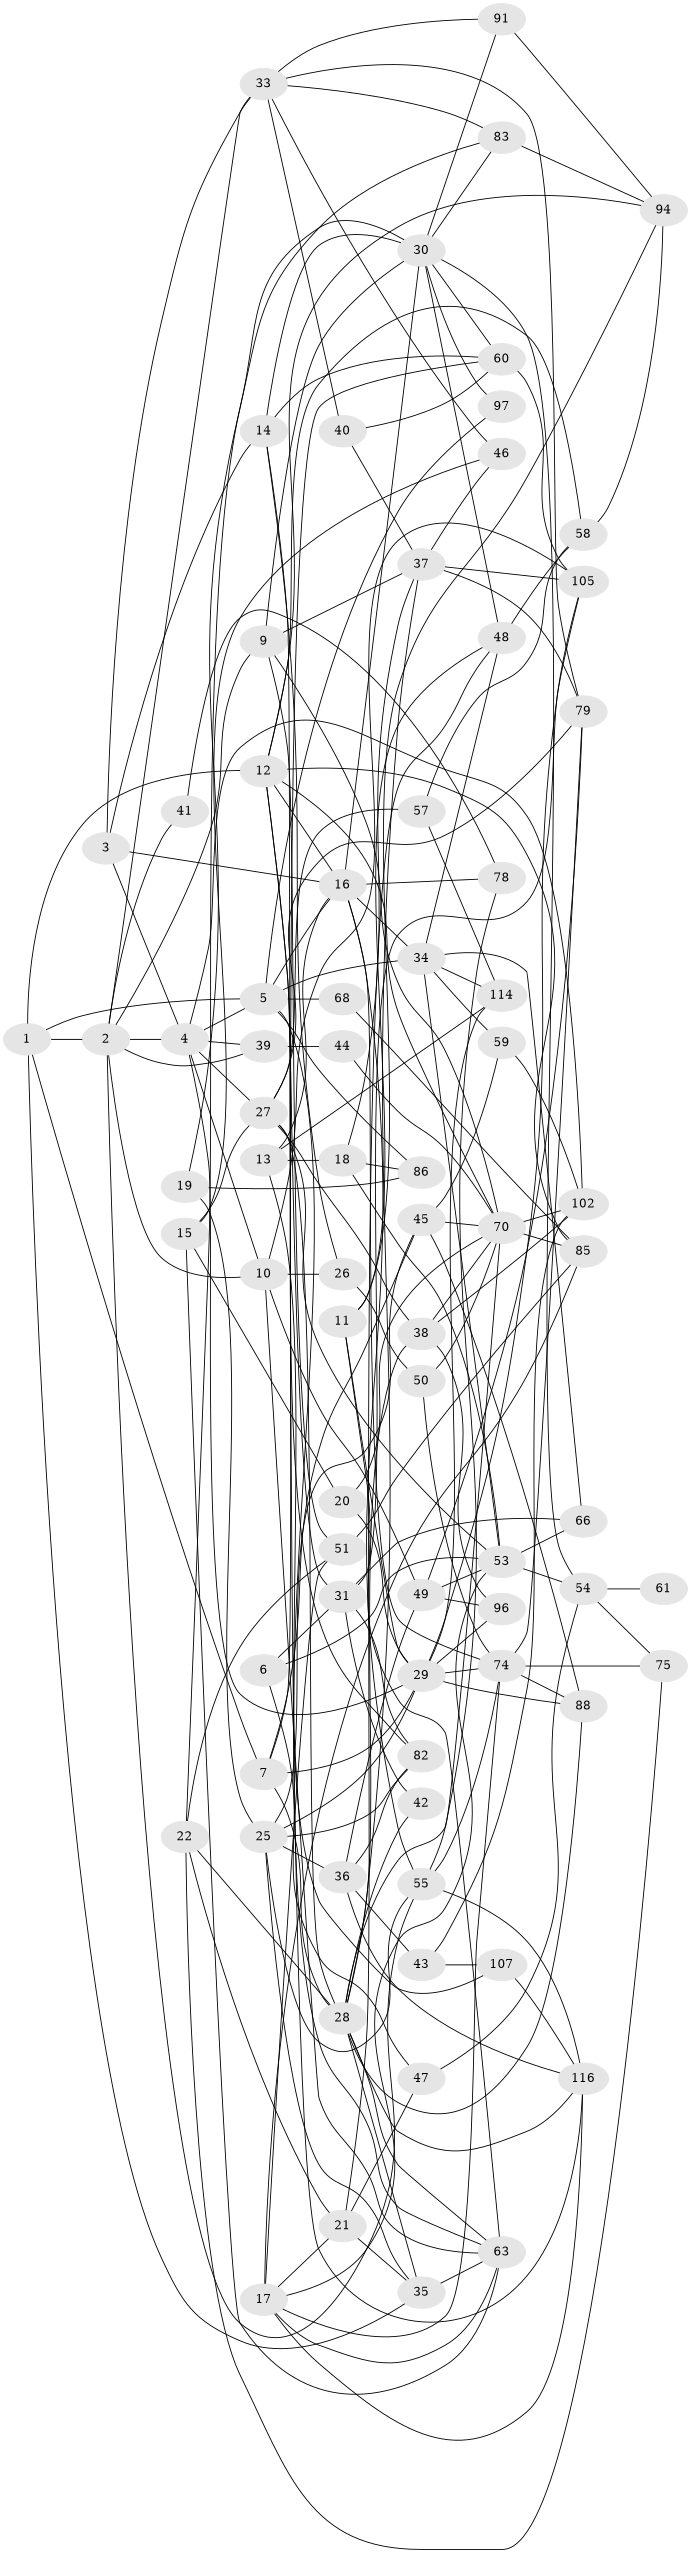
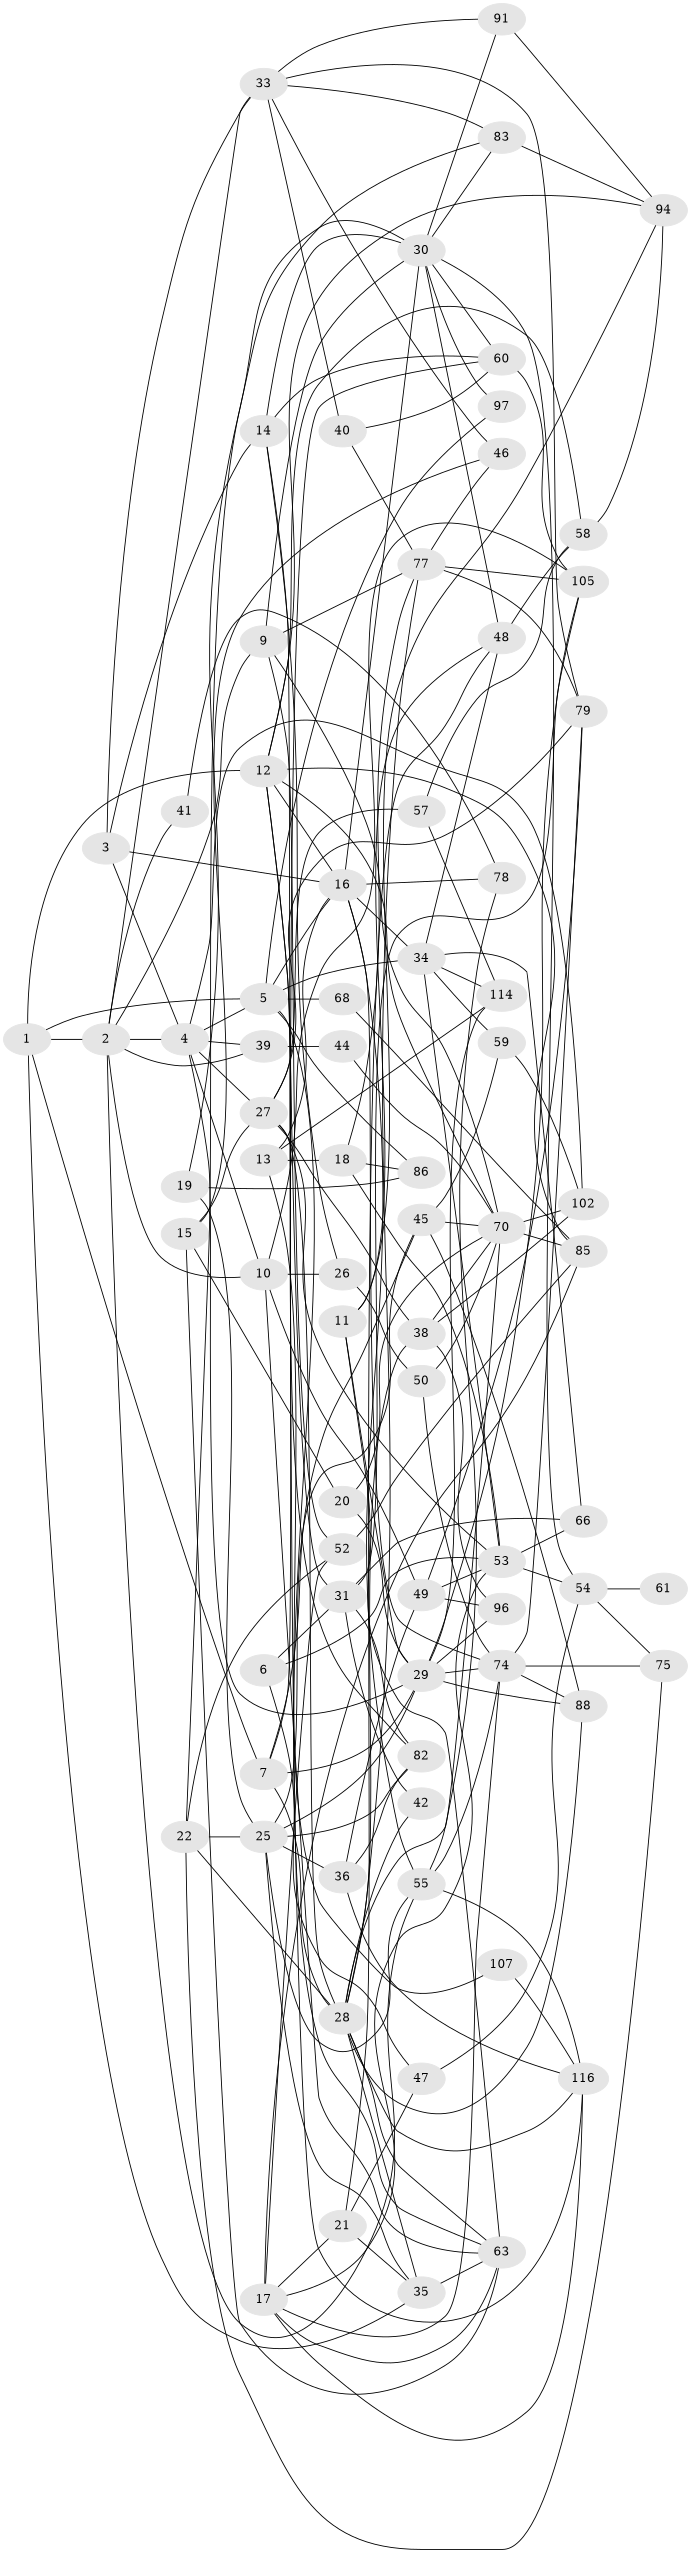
(422, 564) -> (422, 564)
(343, 1549) -> (343, 1549)
(422, 1965) -> none
(247, 2038) -> (224, 1837)
